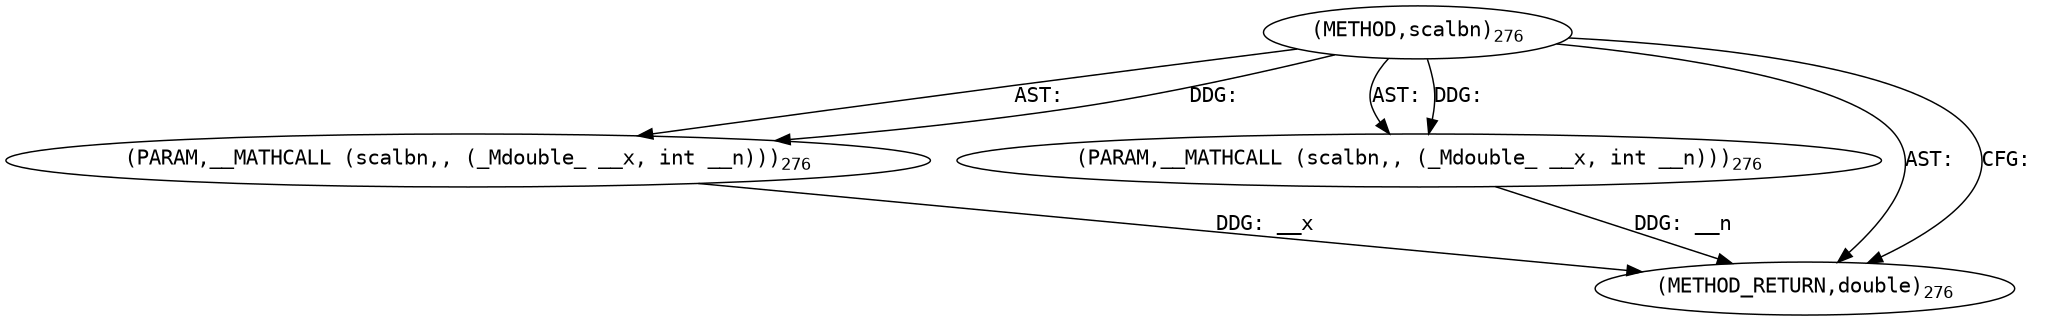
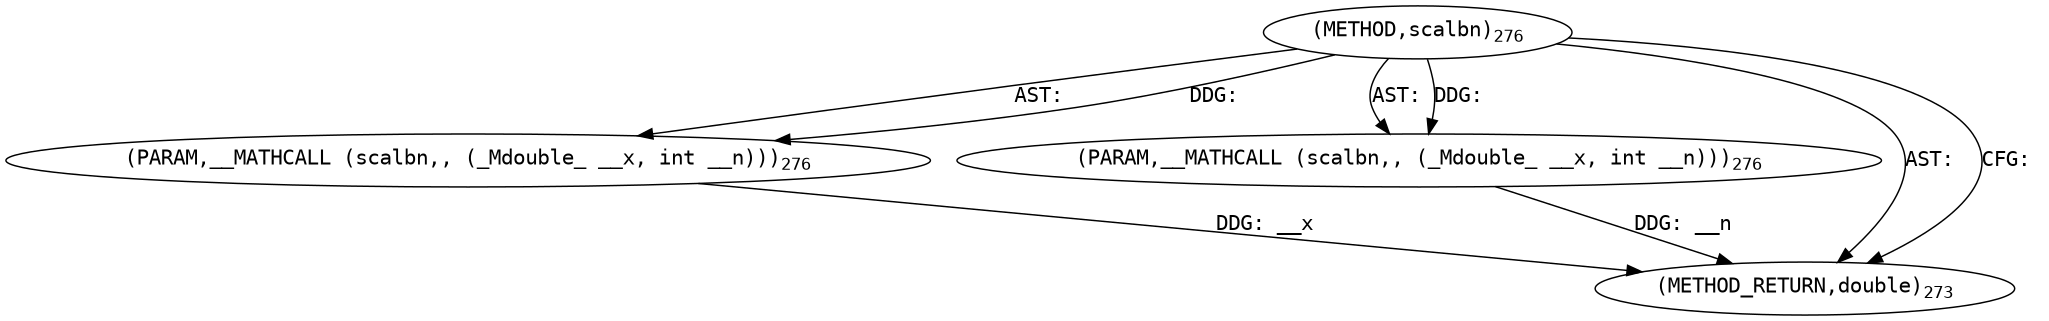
(1939, 286) -> (1939, 286)
